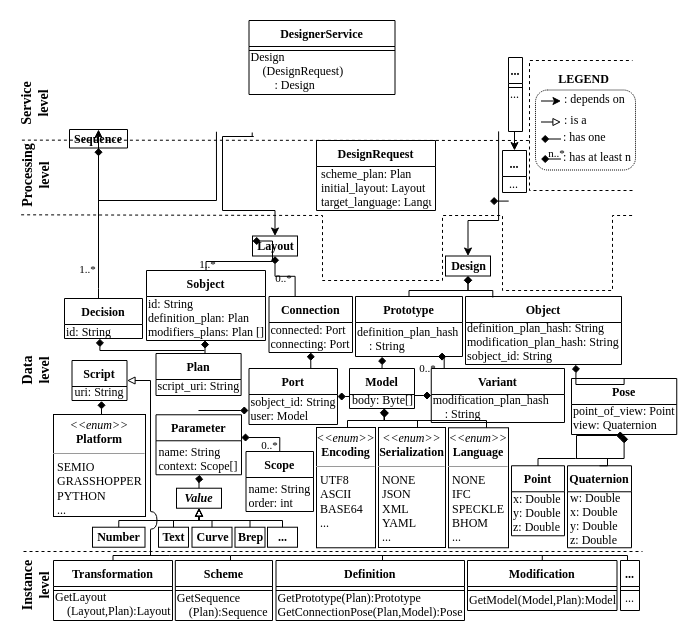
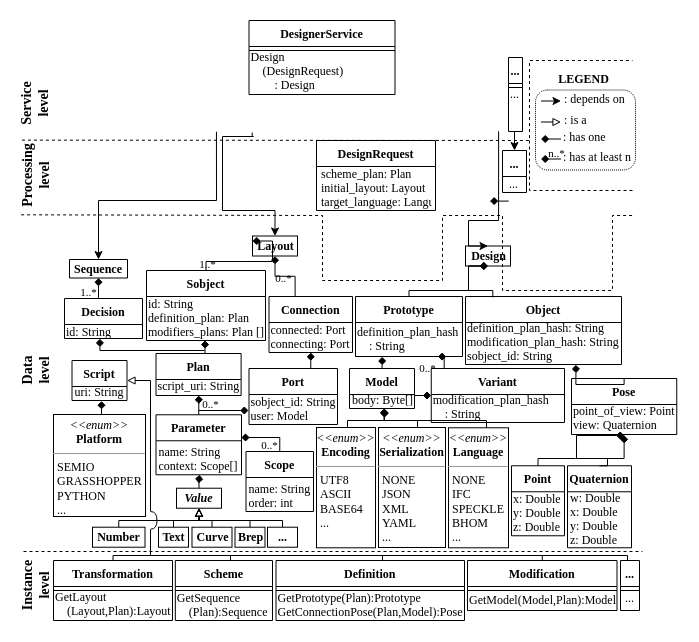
(99, 139) -> (99, 269)
(468, 266) -> (488, 256)
(347, 397) -> none
none -> (199, 405)
